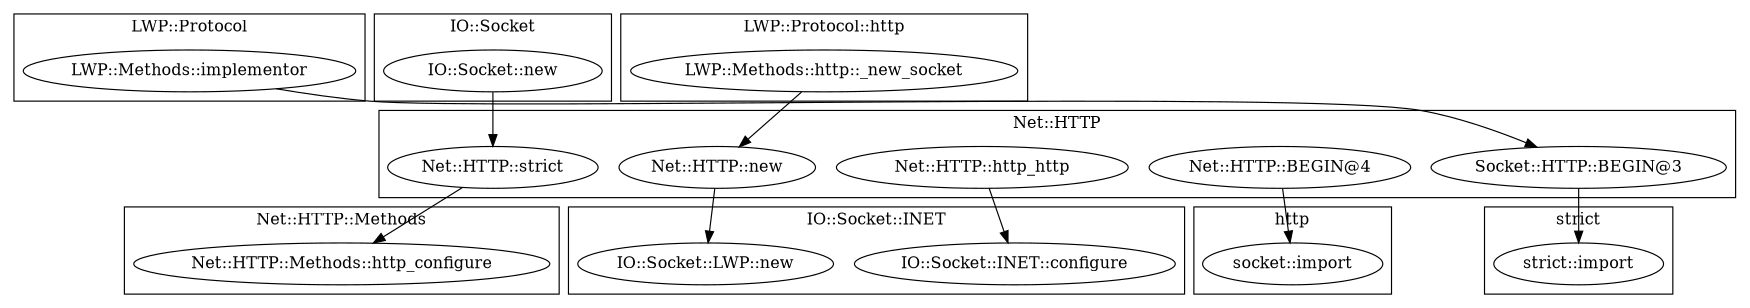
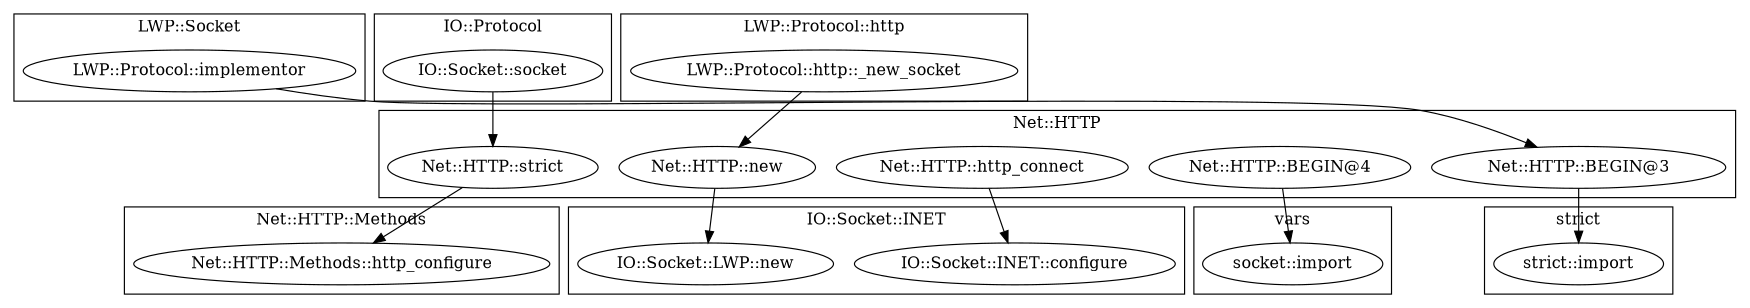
(189, 27) -> (189, 27)
(493, 27) -> (493, 27)
(189, 71) -> (189, 71)
(493, 71) -> (493, 71)
(824, 71) -> (824, 71)
(982, 167) -> (982, 167)
(1579, 167) -> (1579, 167)
(1293, 220) -> (1293, 220)
